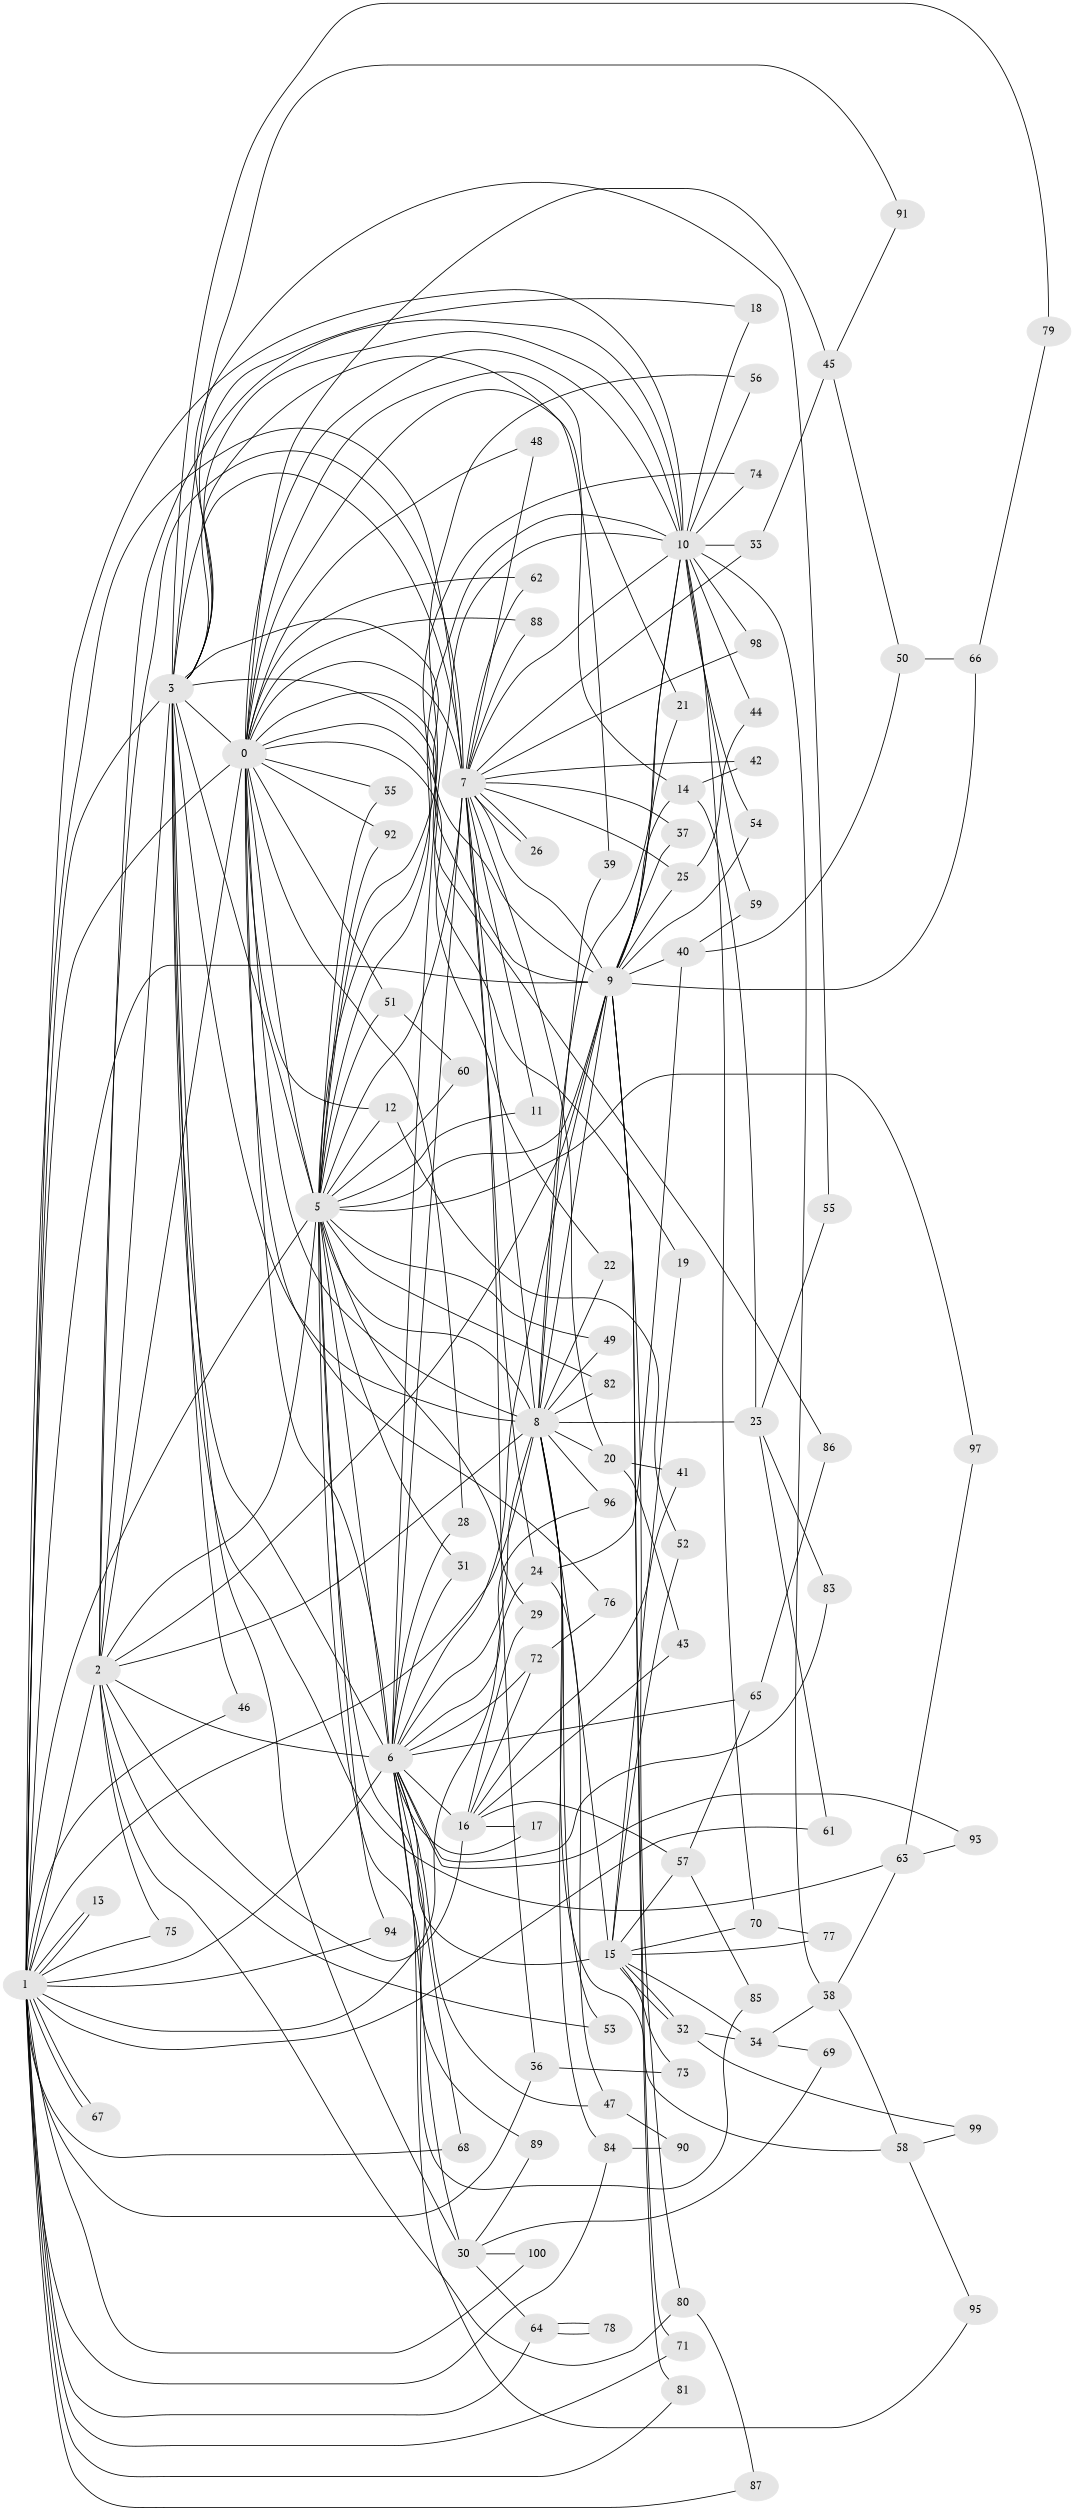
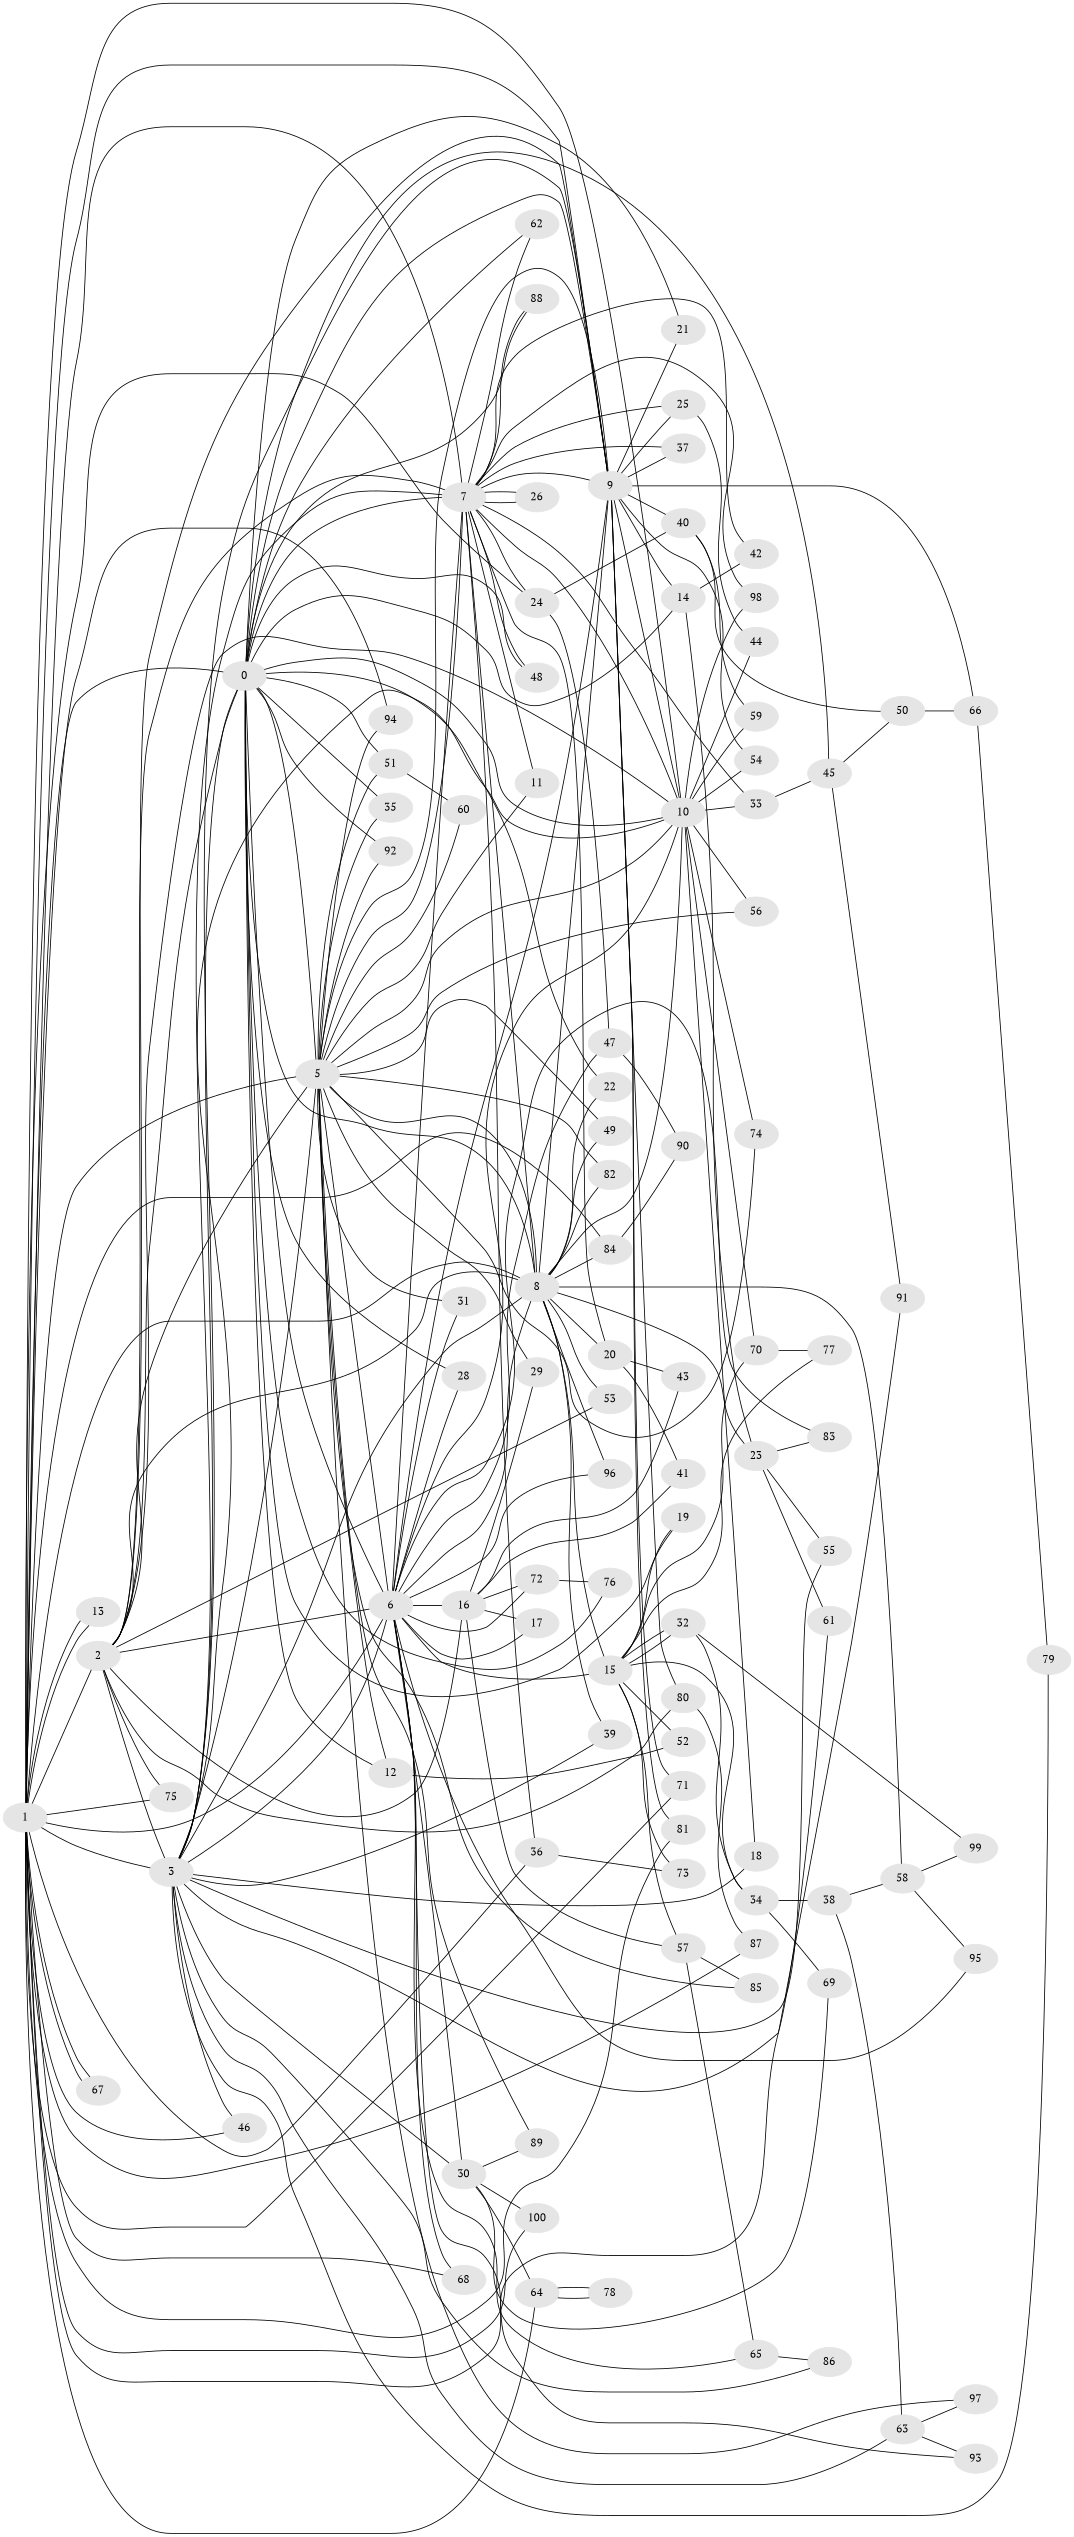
(803, 1251) -> none
